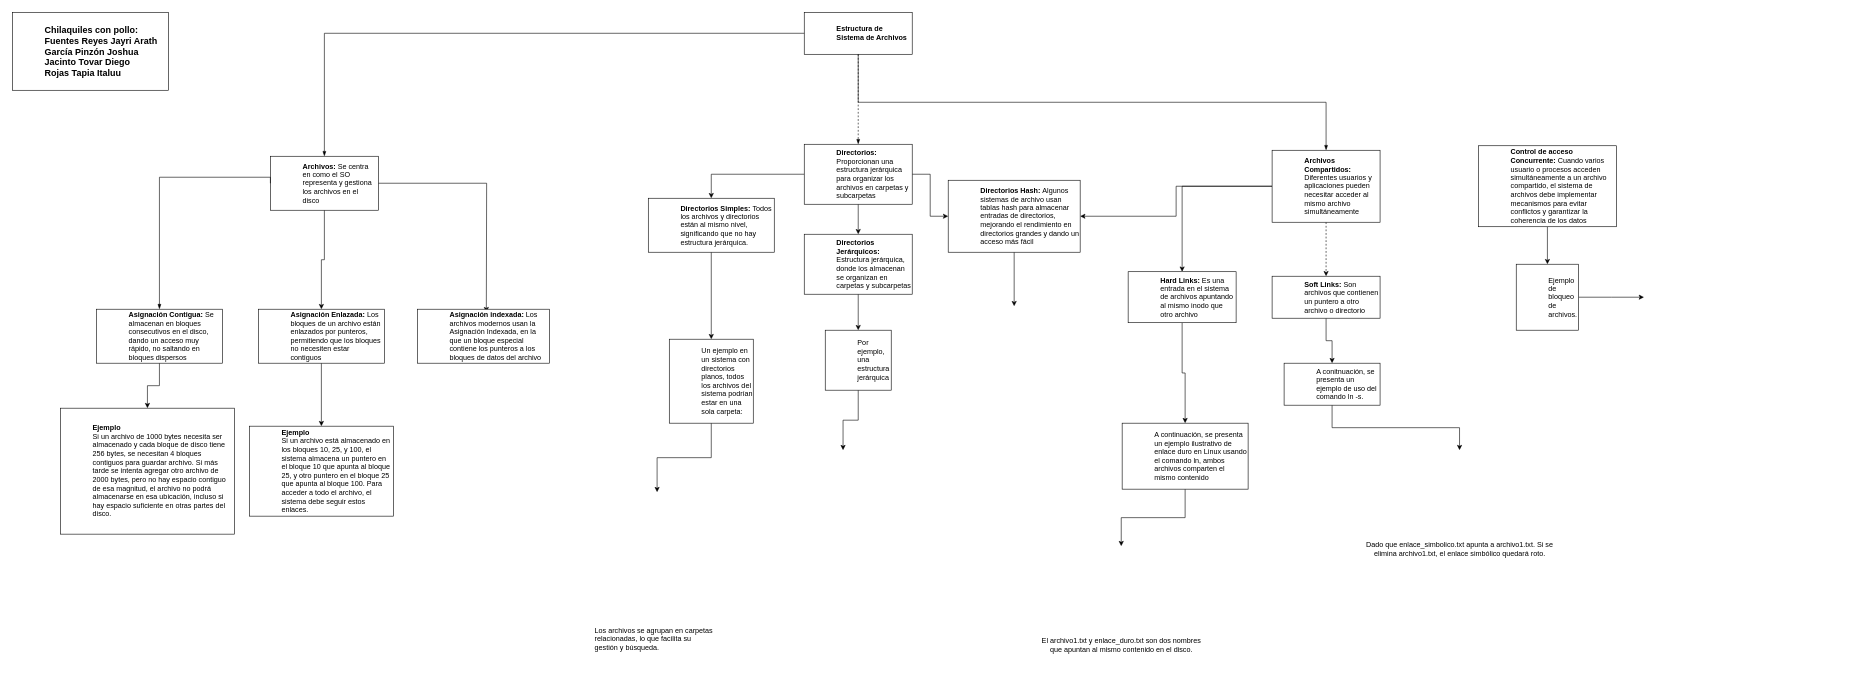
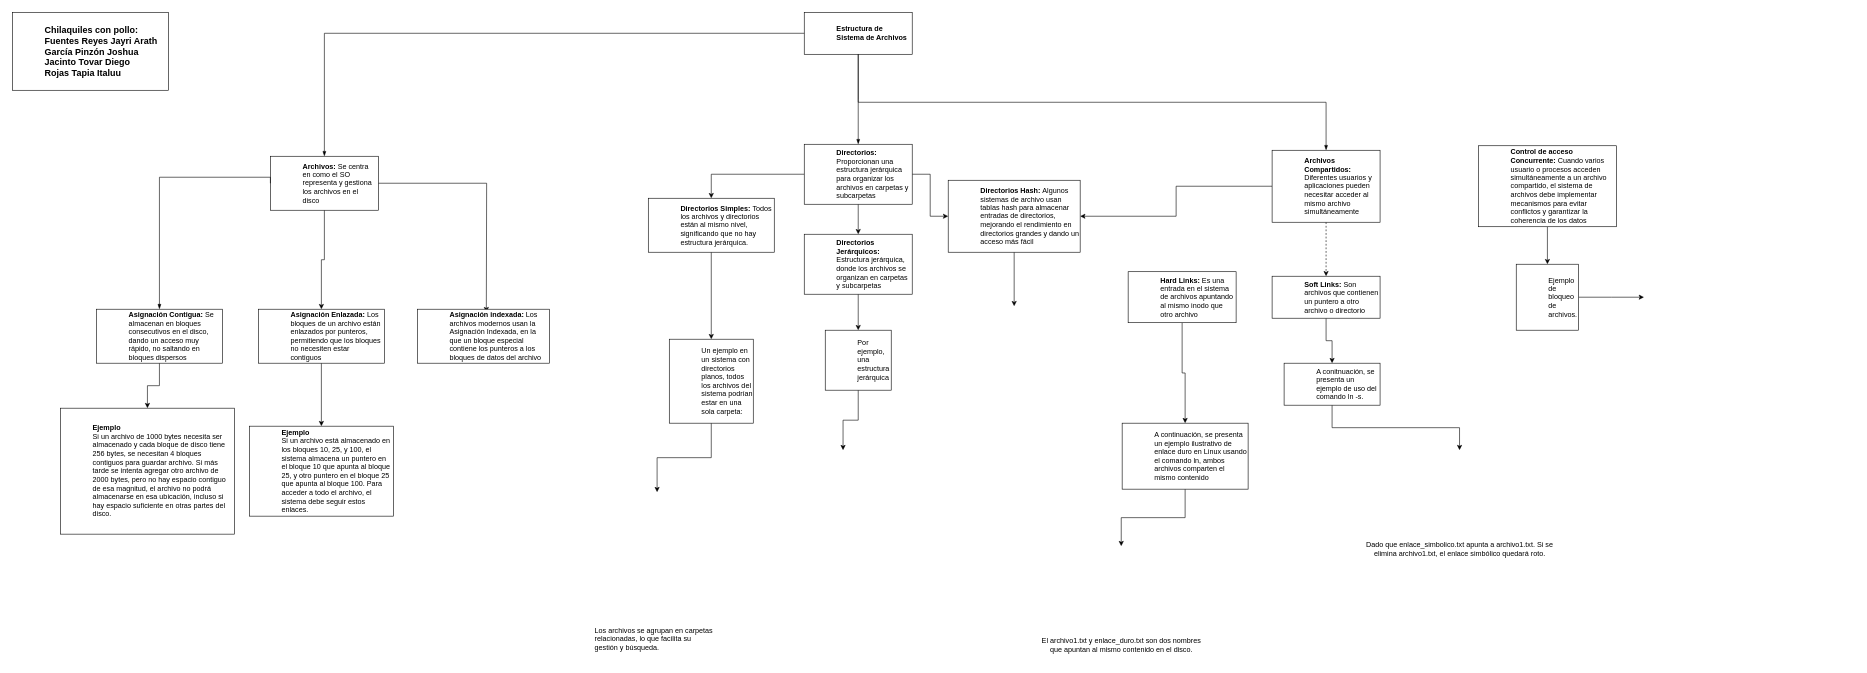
(858, 121) -> (858, 121)
(875, 264) -> (875, 264)
(1182, 266) -> none
